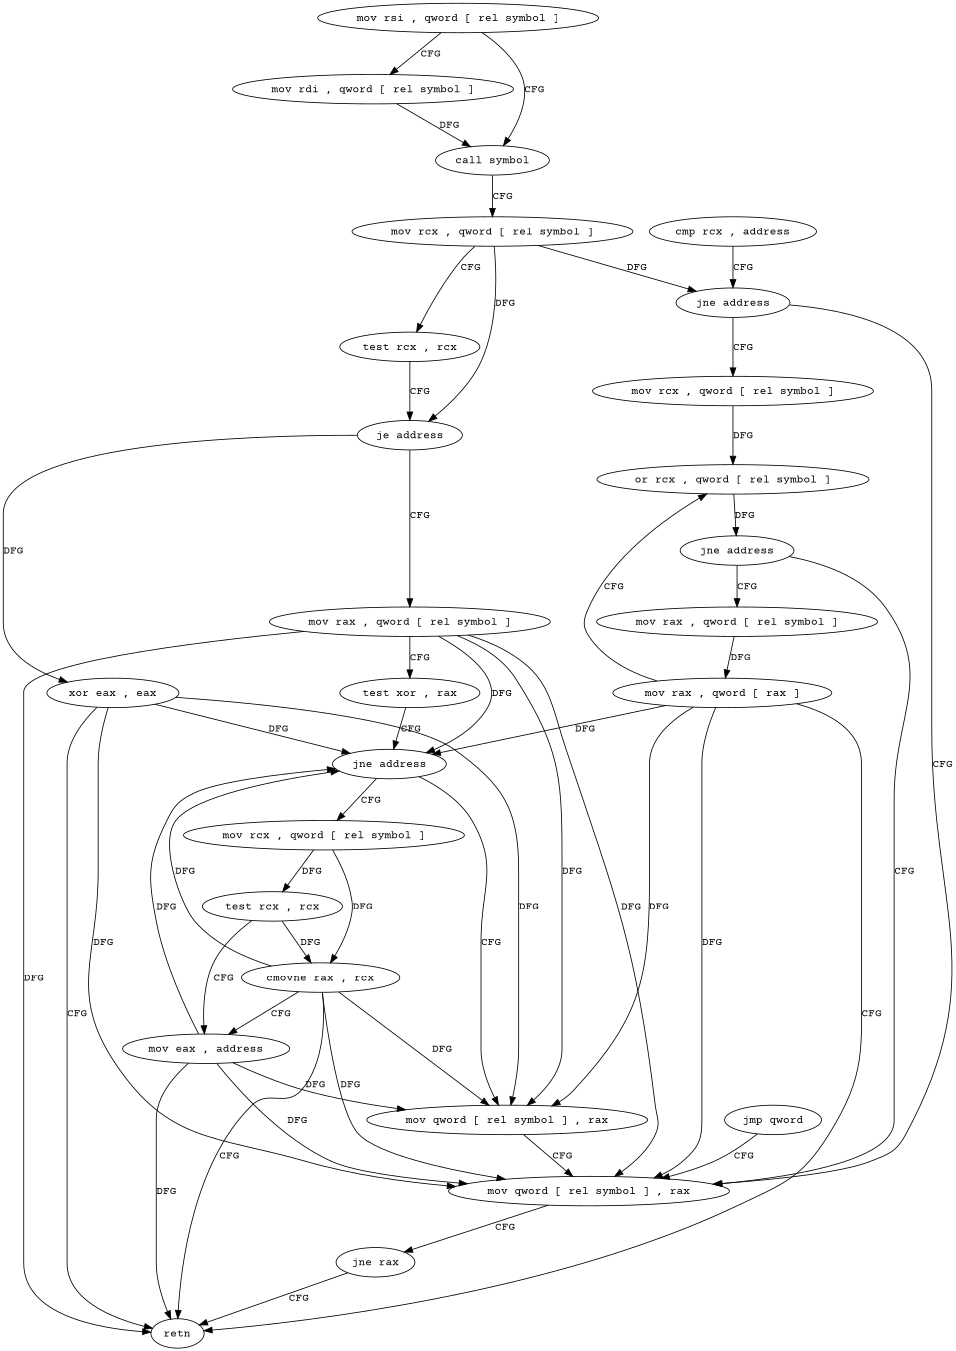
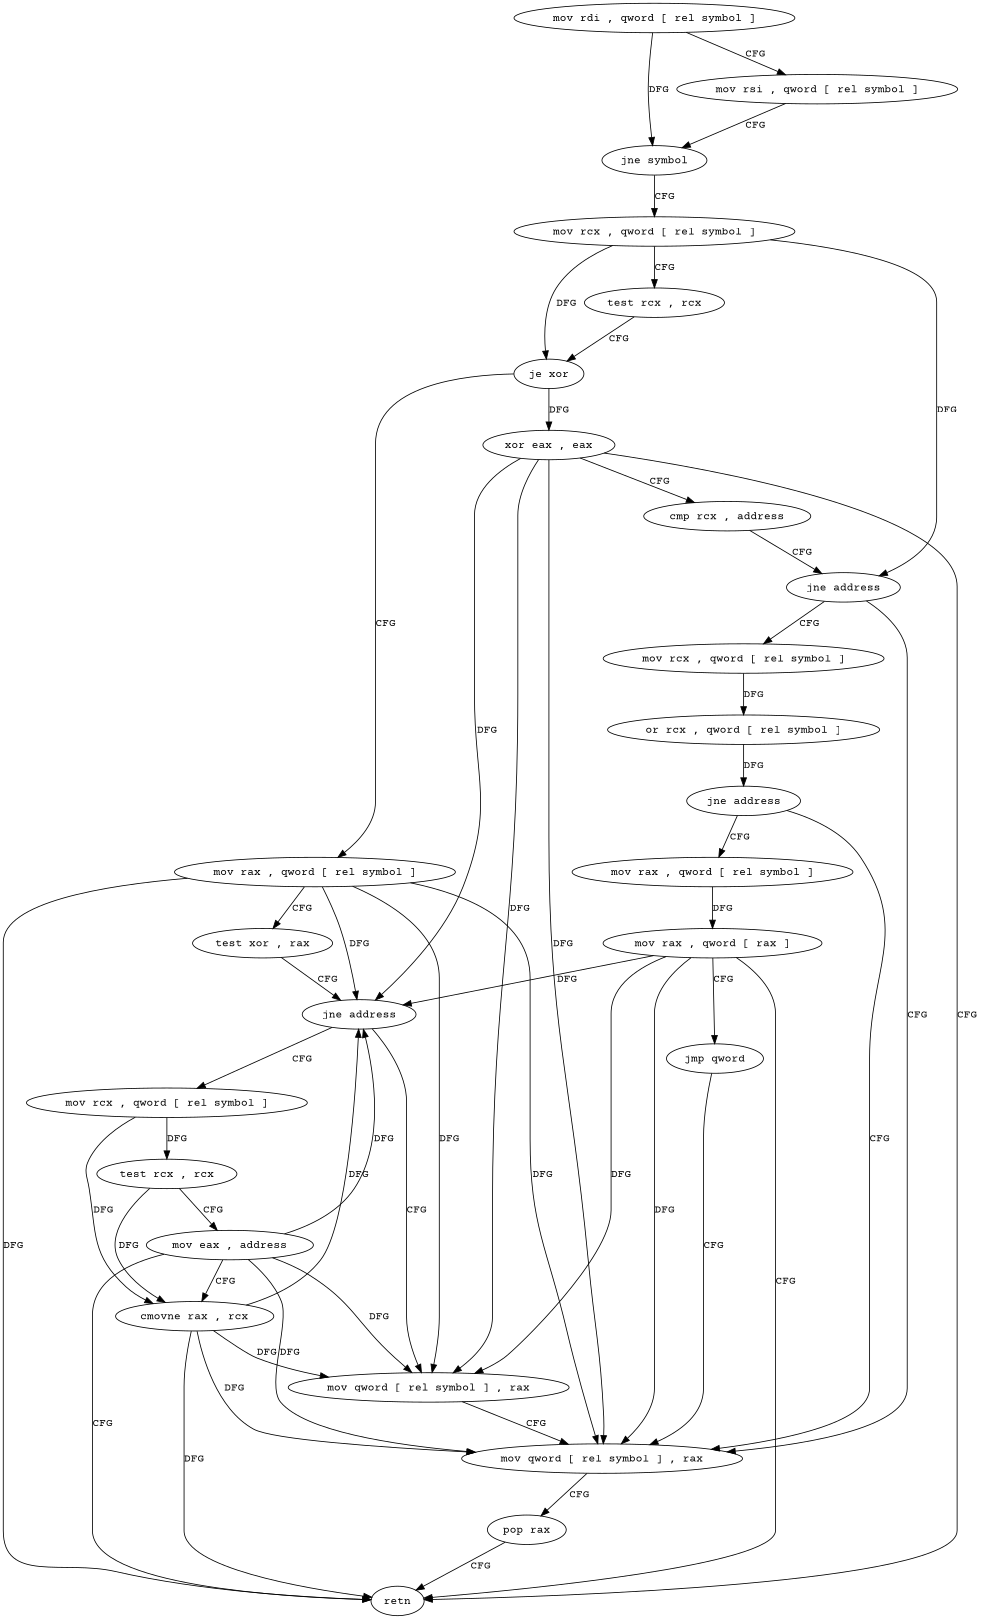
(419, 51) -> (732, 52)
(492, 160) -> (654, 160)
(410, 435) -> (549, 374)
none -> (633, 479)
(599, 588) -> (714, 997)
(267, 1011) -> (214, 1277)
(229, 1156) -> (194, 1459)
(166, 1191) -> (103, 1423)
(375, 1262) -> (527, 1530)
